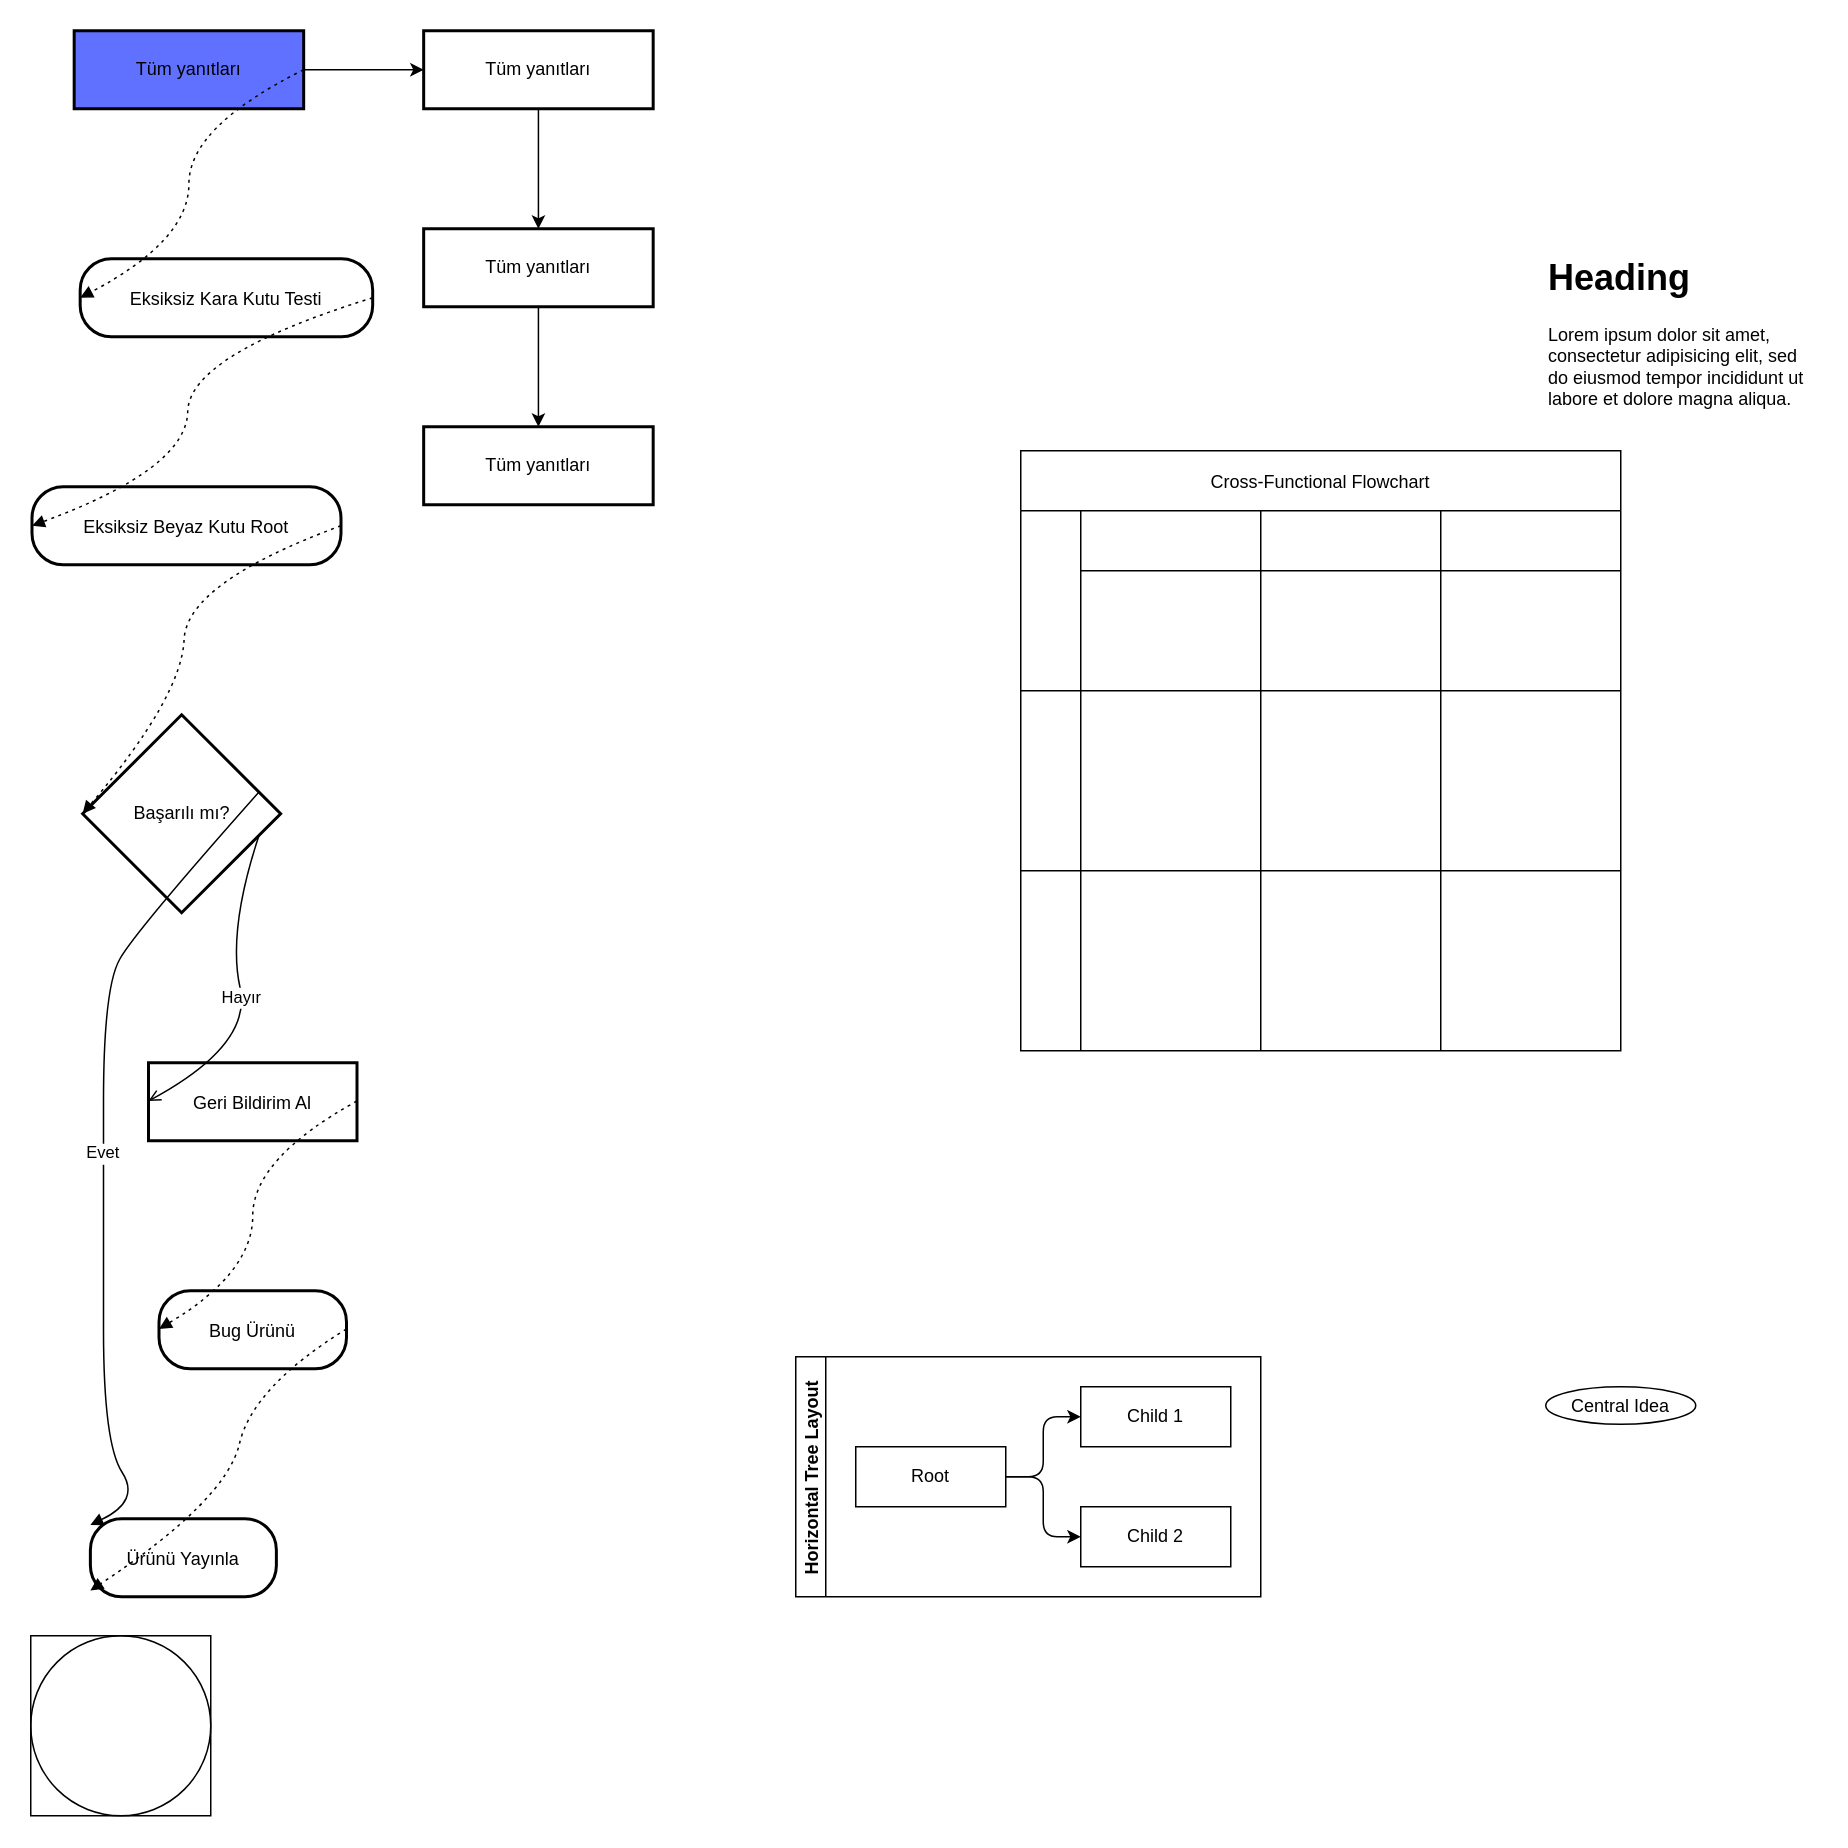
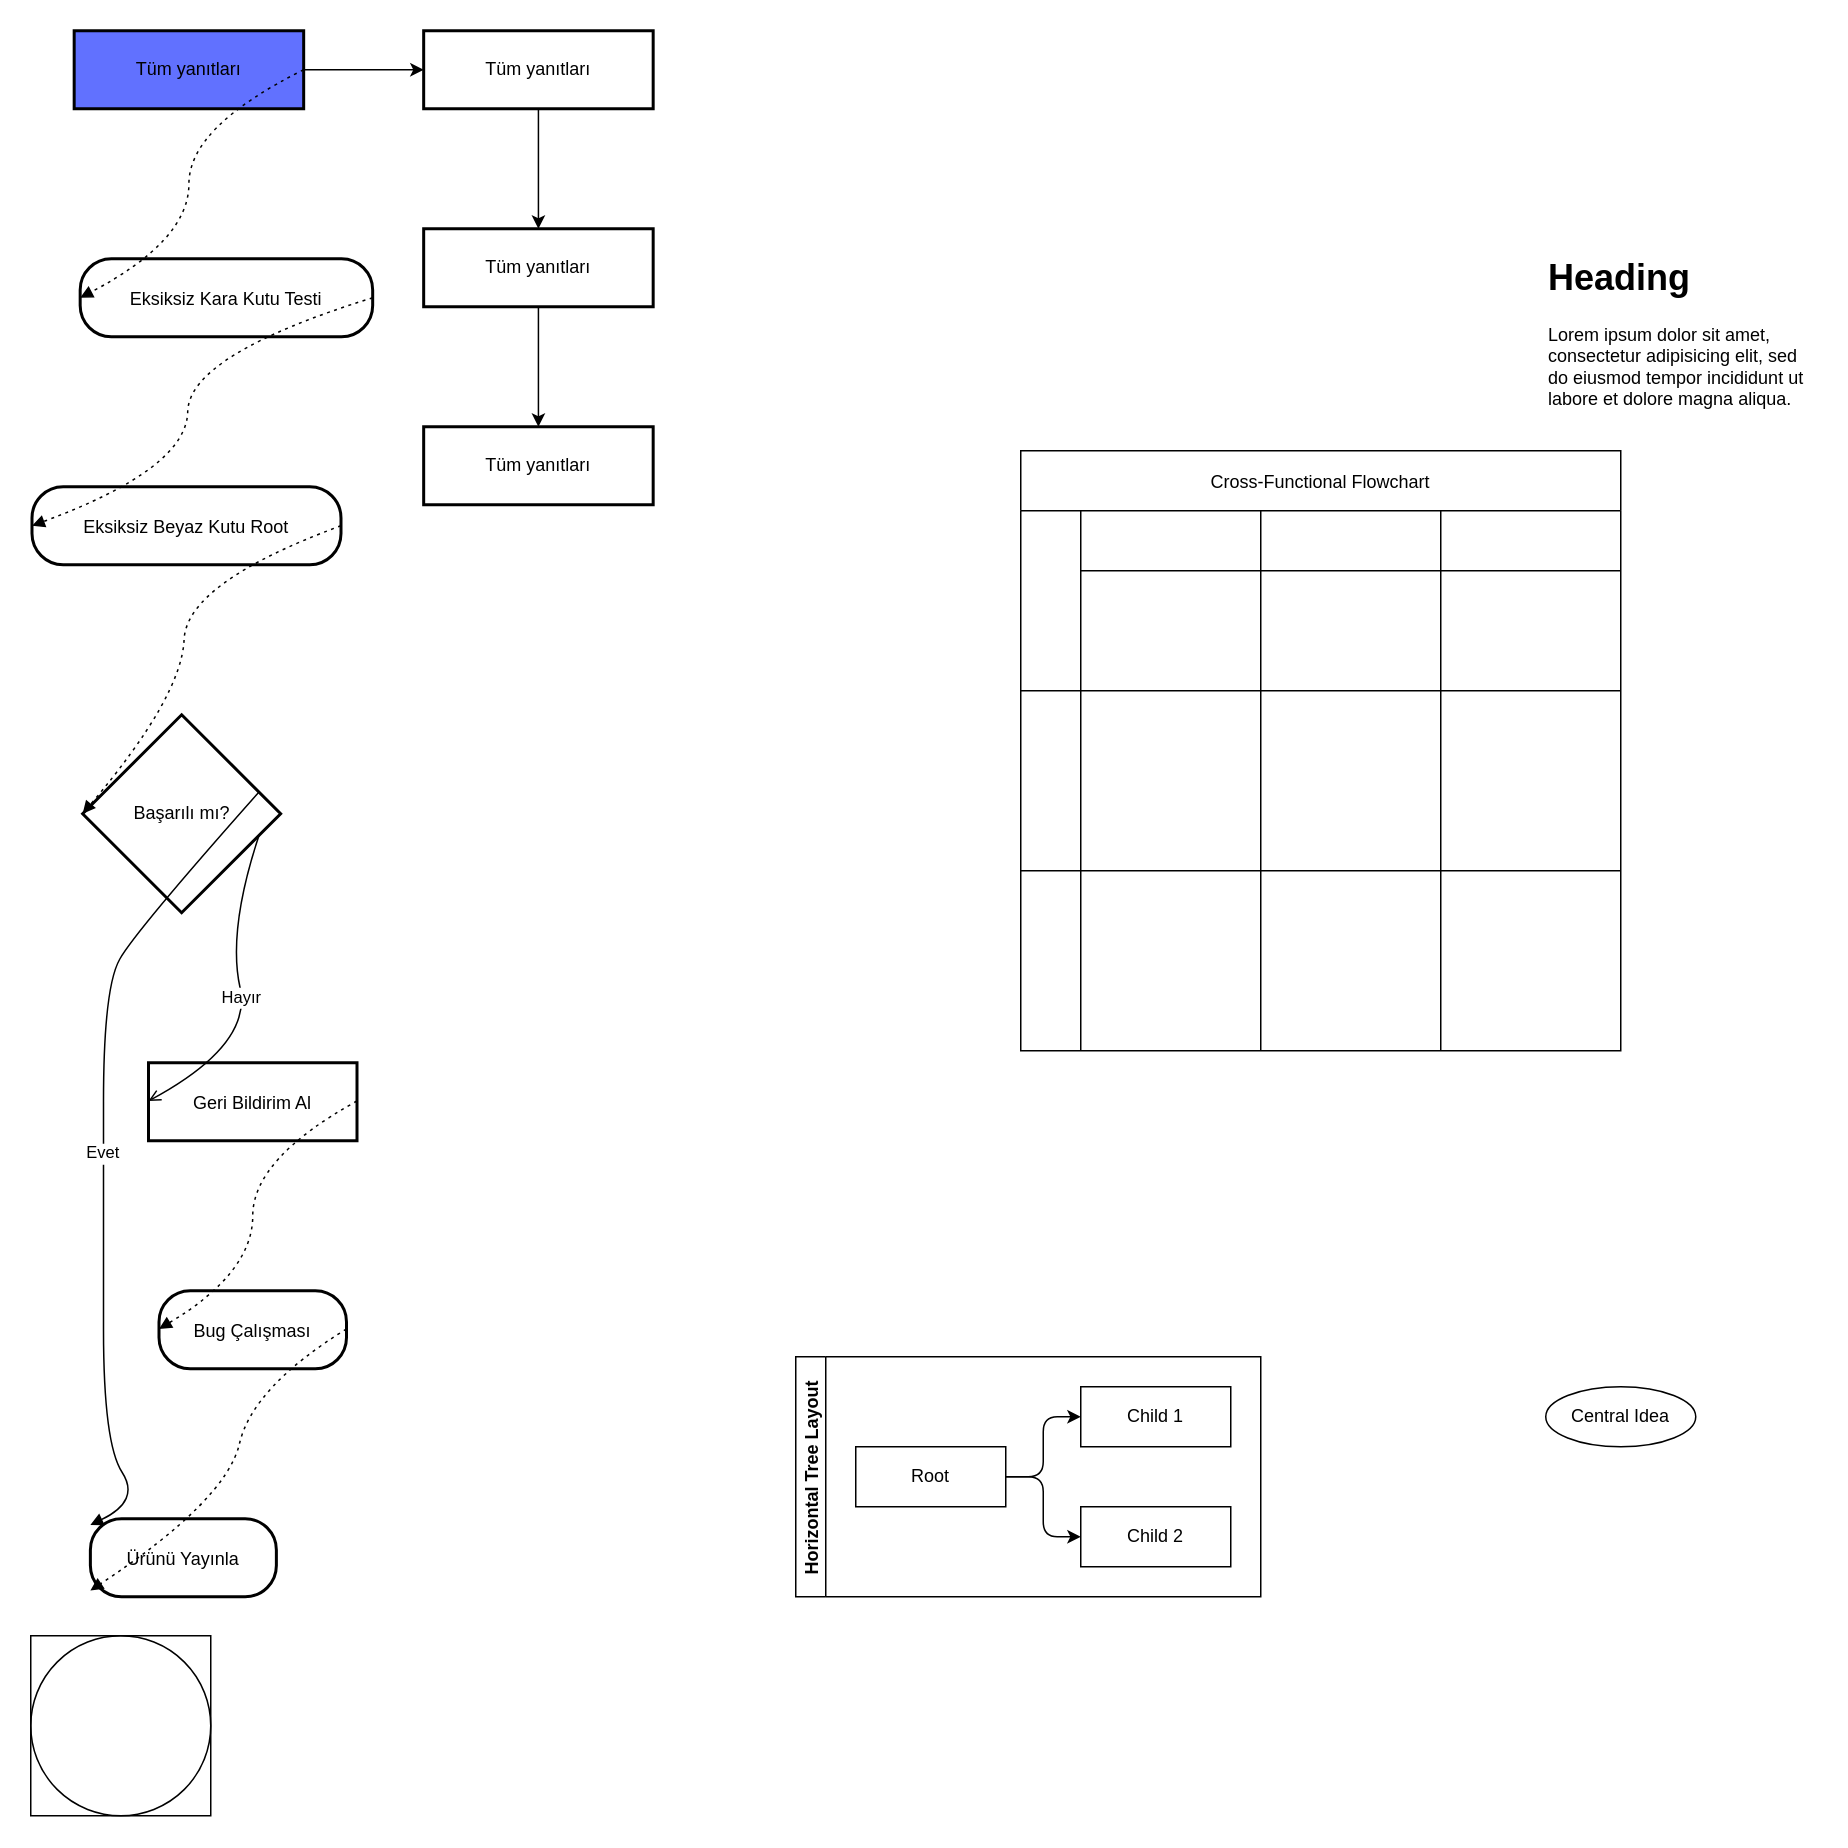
(252, 1331) -> (252, 1331)
(1621, 1406) -> (1621, 1417)
